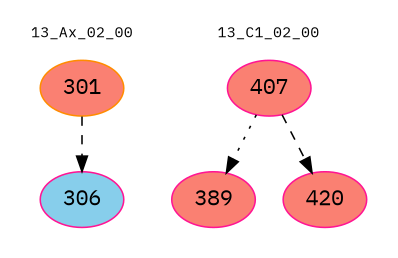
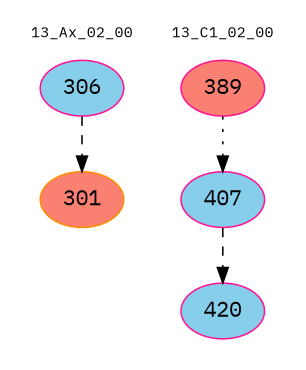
(269, 88) -> (223, 200)
(82, 136) -> (82, 136)
(245, 137) -> (223, 136)
(325, 200) -> (223, 311)
